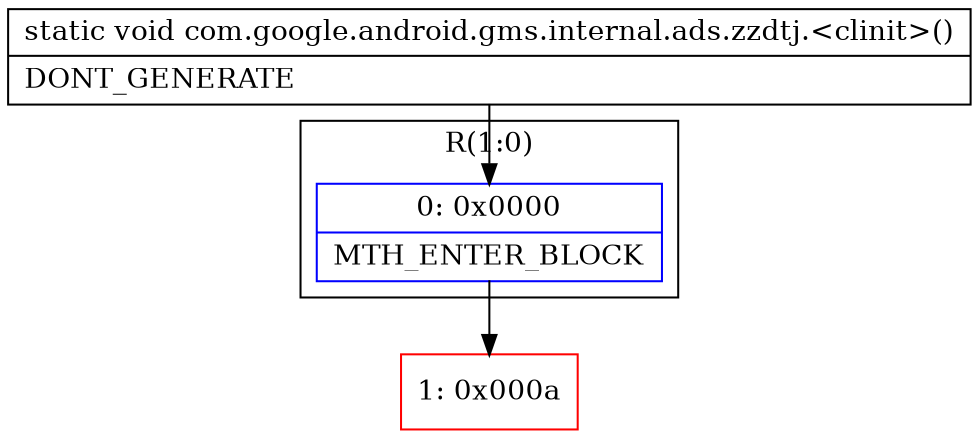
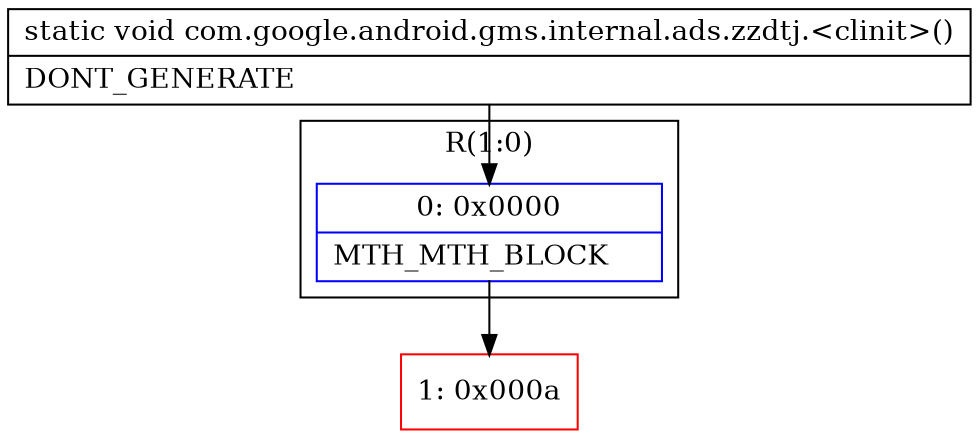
(489, 256) -> (471, 256)
